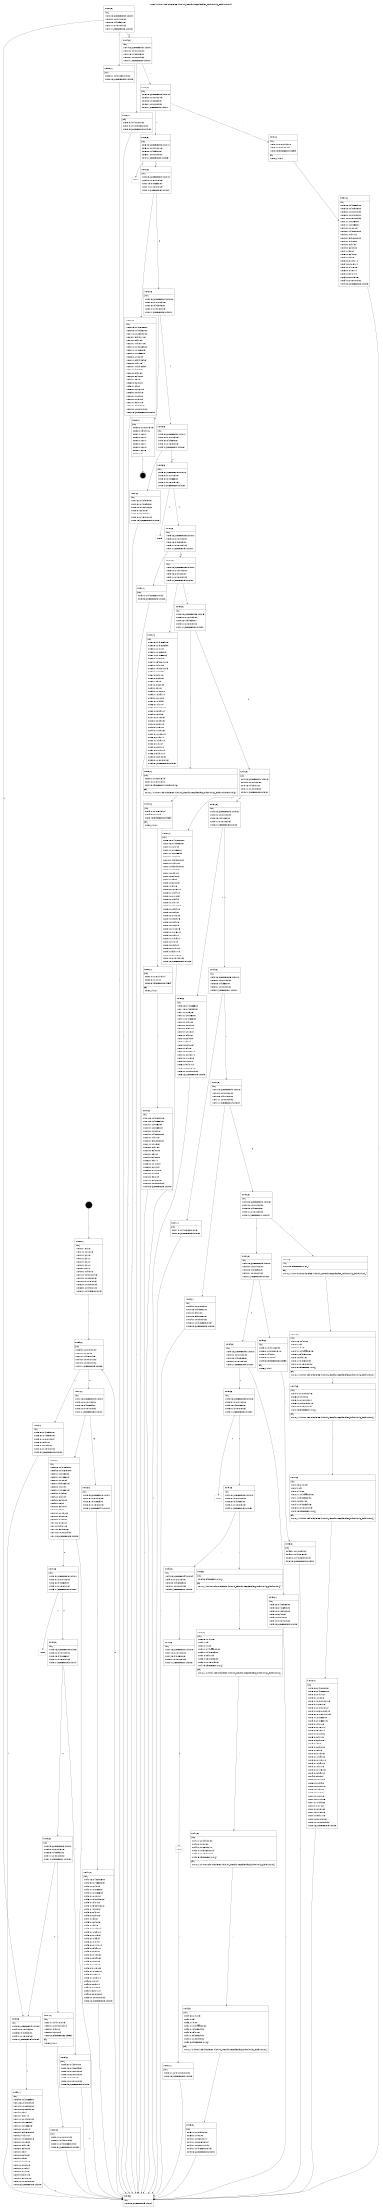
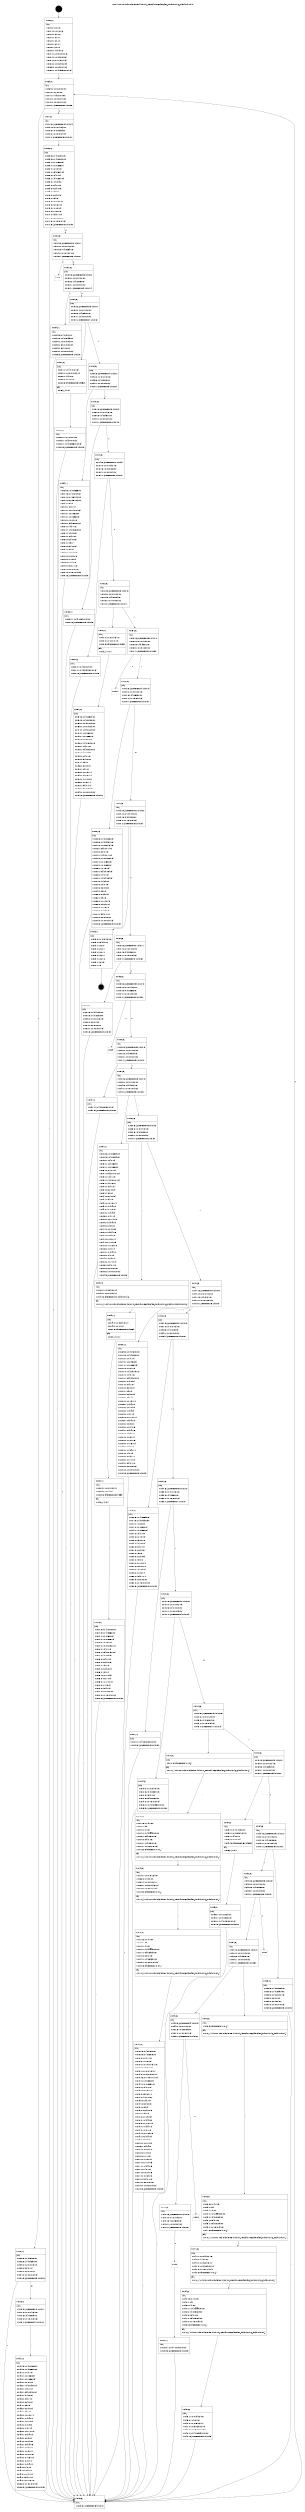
(4, 979) -> (104, 394)
(93, 1450) -> (31, 2290)
none -> (196, 2217)
